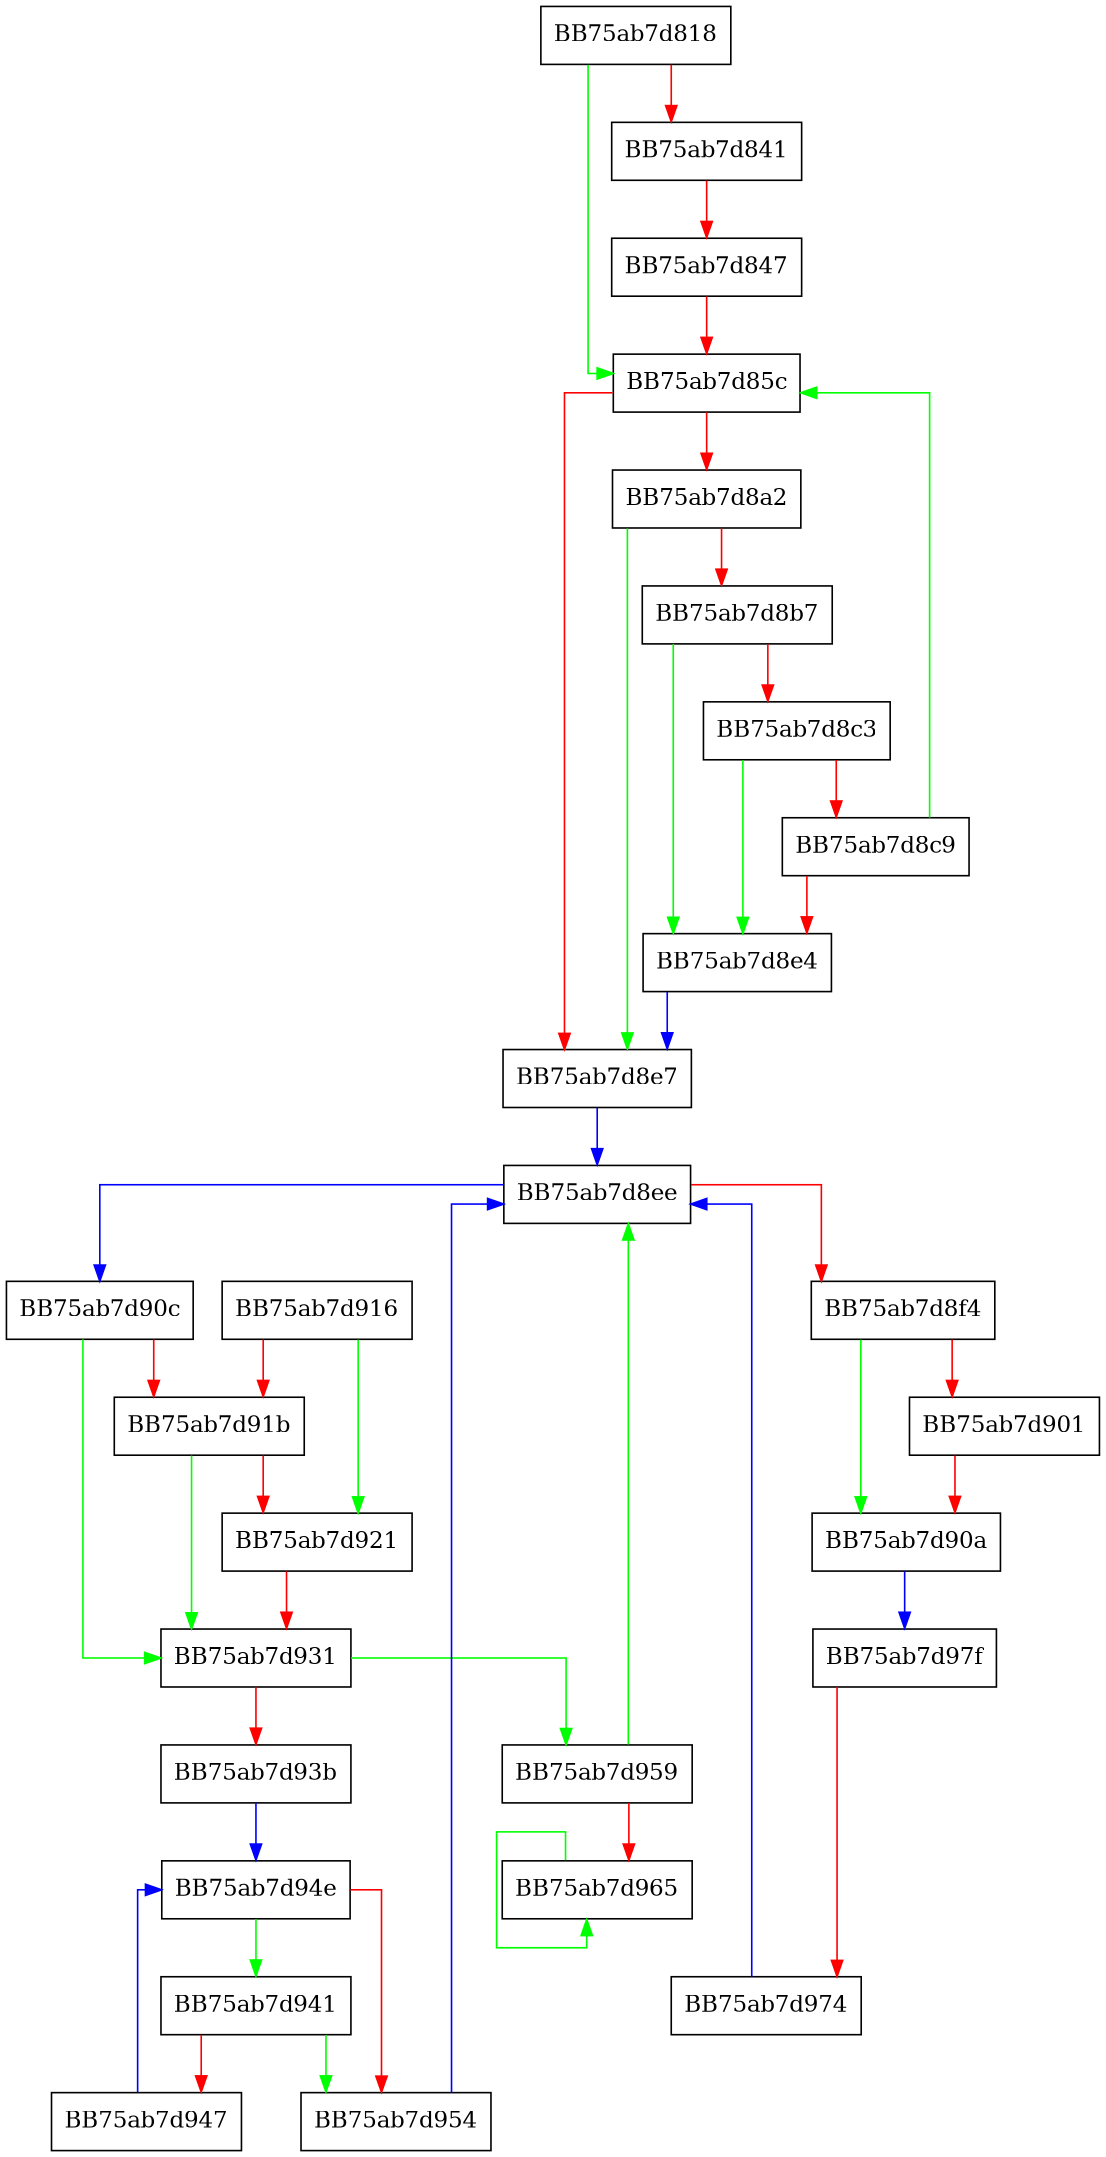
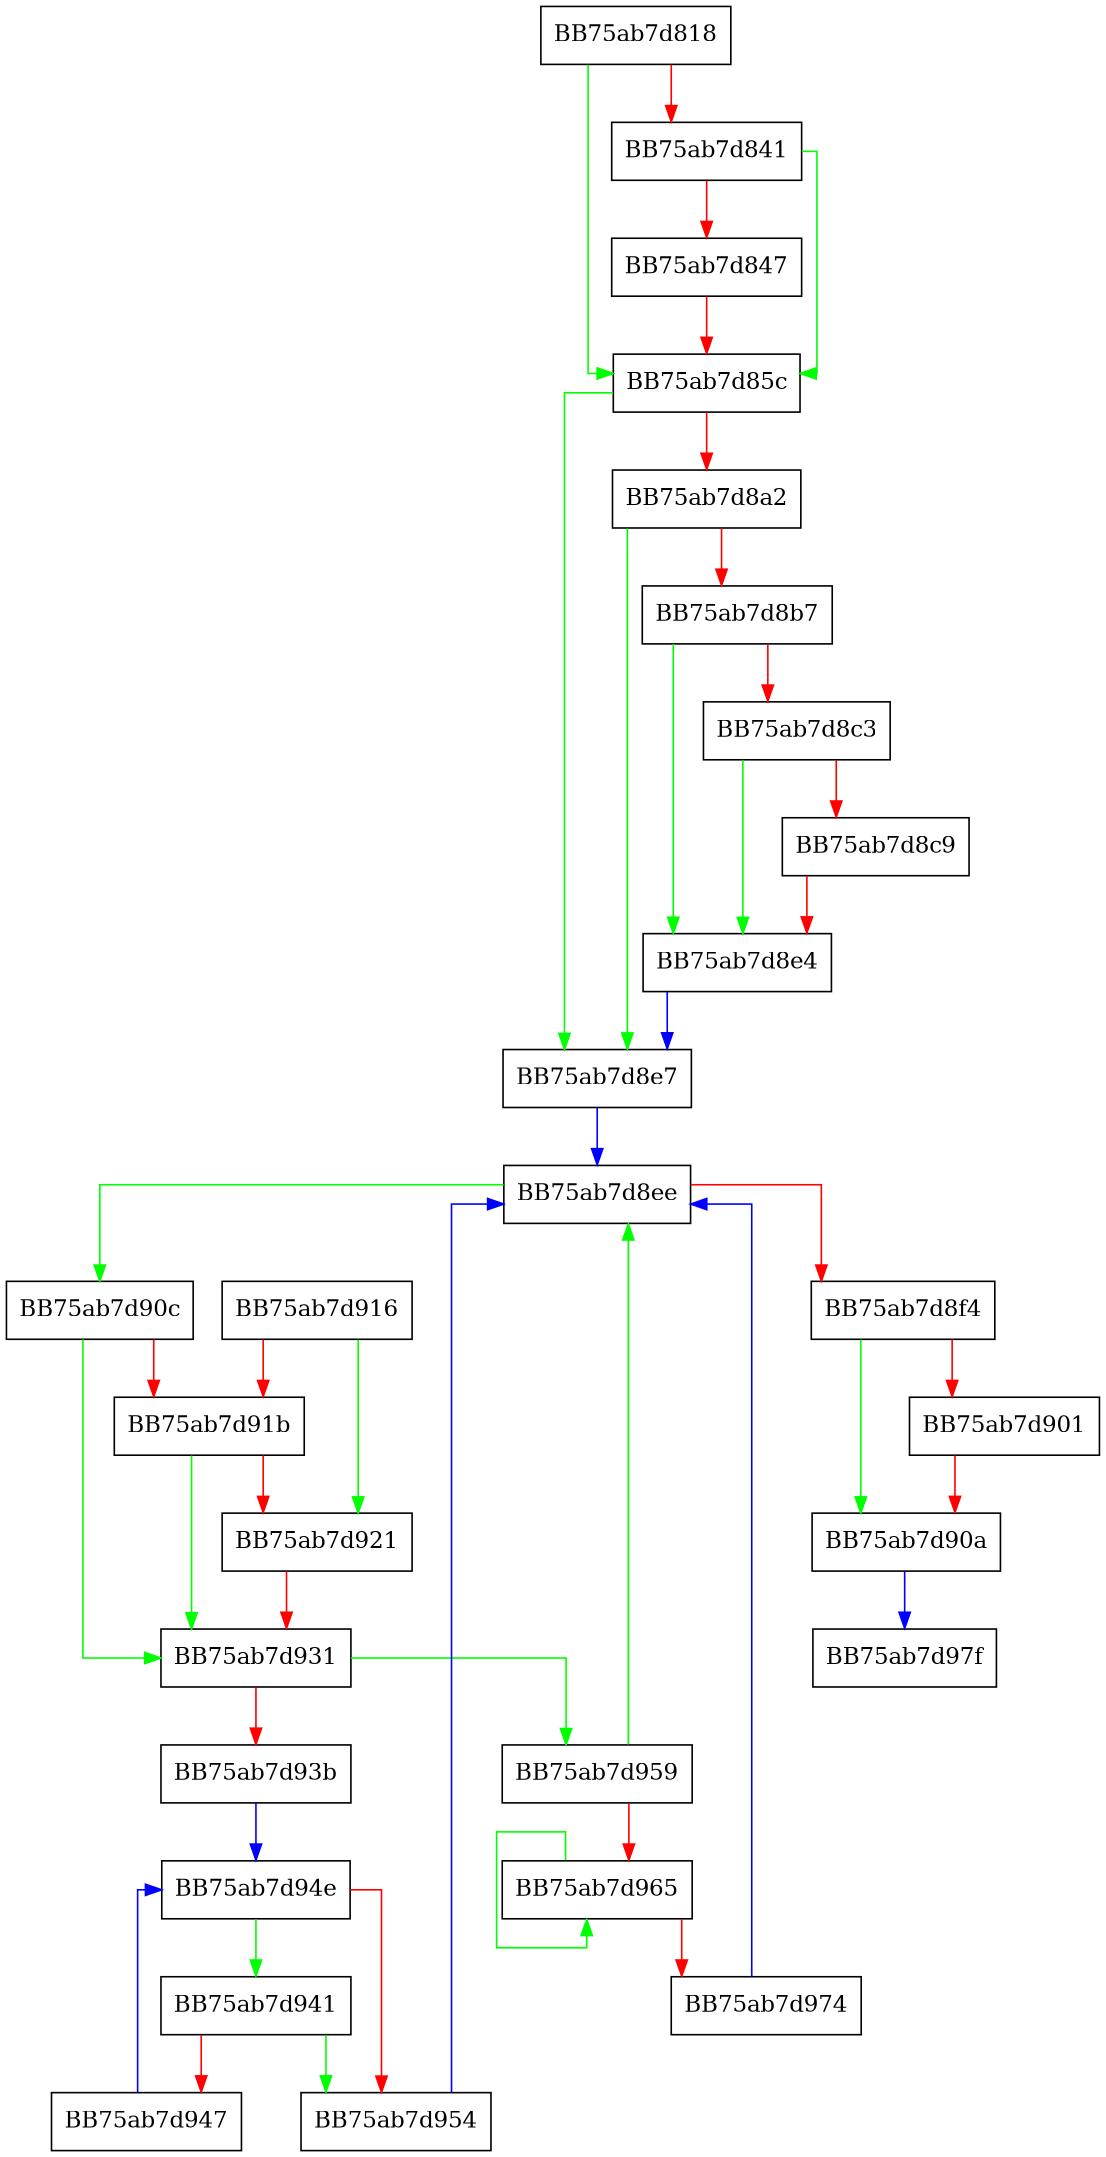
(930, 549) -> (817, 256)
(564, 689) -> (564, 689)
(262, 1185) -> (262, 1185)
(837, 1824) -> (682, 1940)
